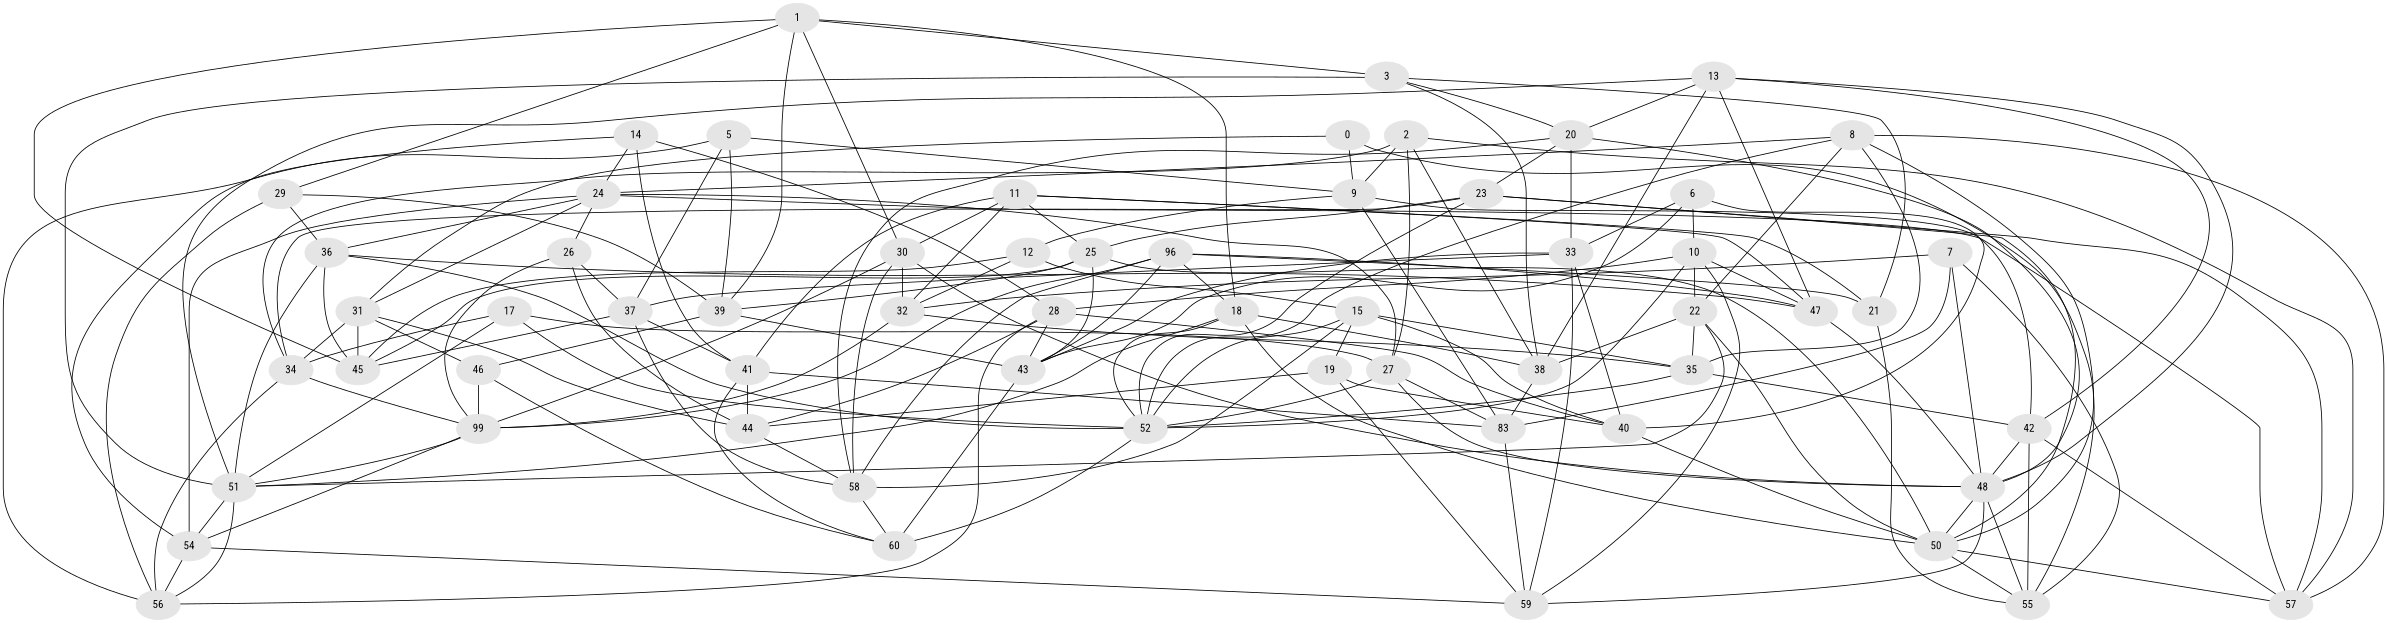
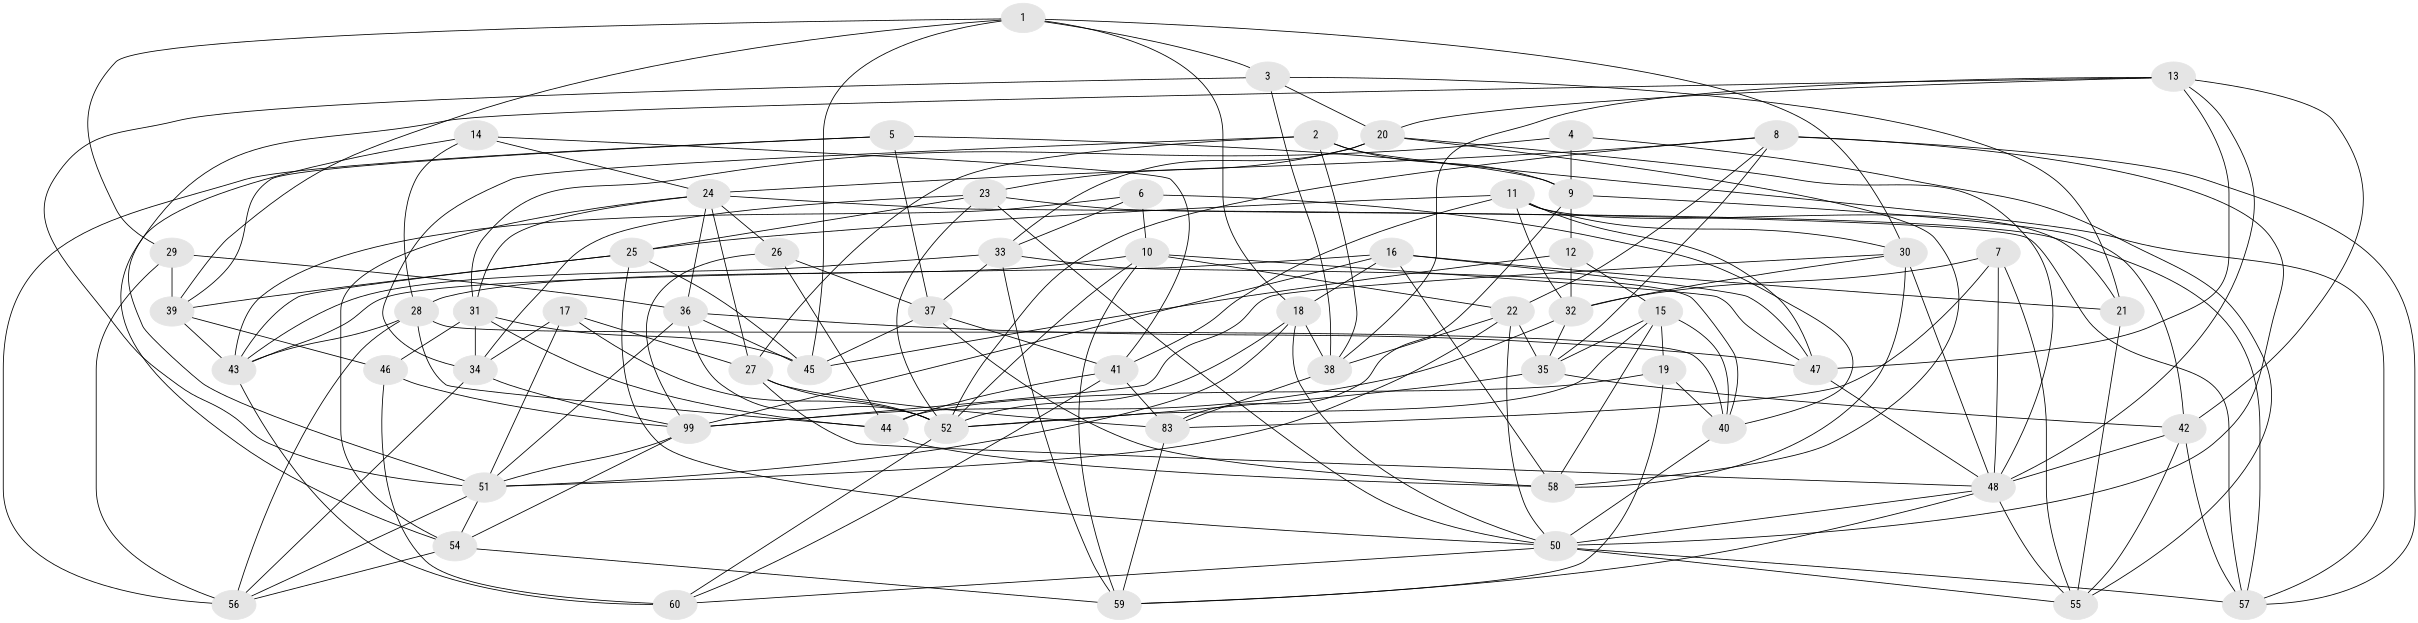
(1348, 135) -> (1571, 135)
(1171, 253) -> (1392, 253)
(874, 517) -> (1115, 576)
